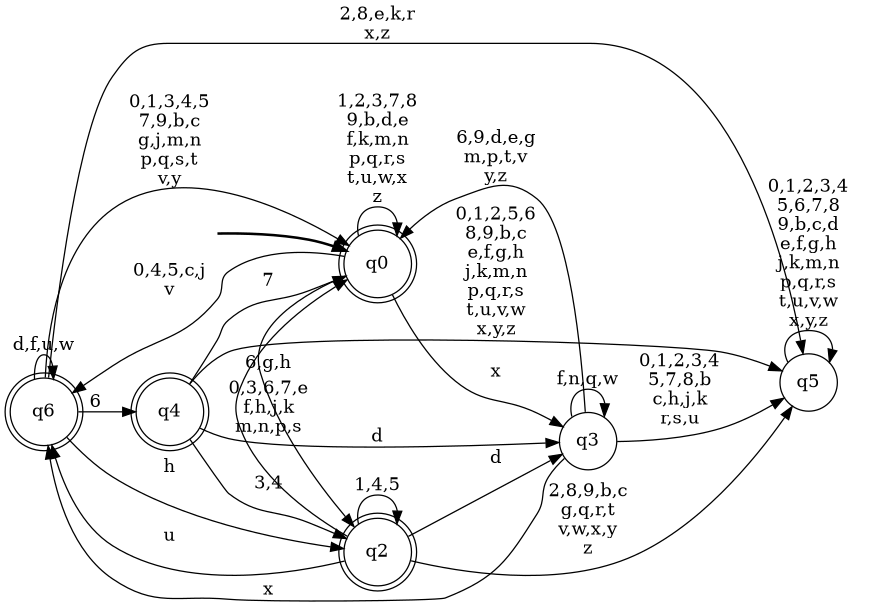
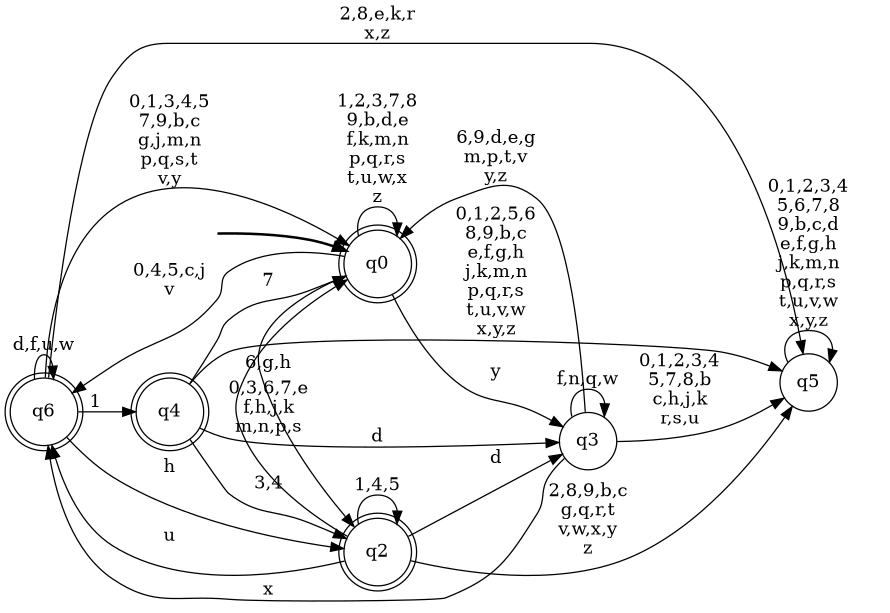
(496, 372) -> (496, 372)
(96, 402) -> (96, 402)
